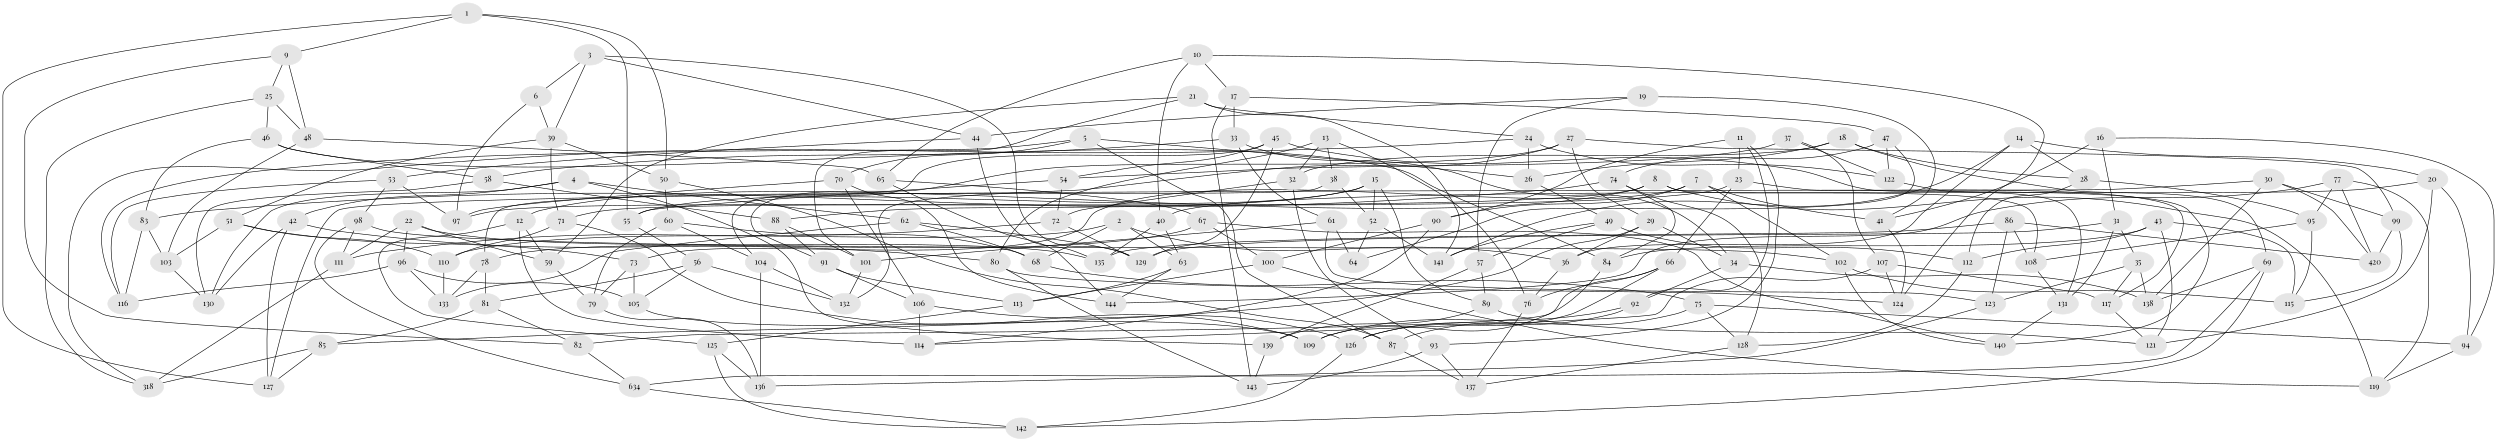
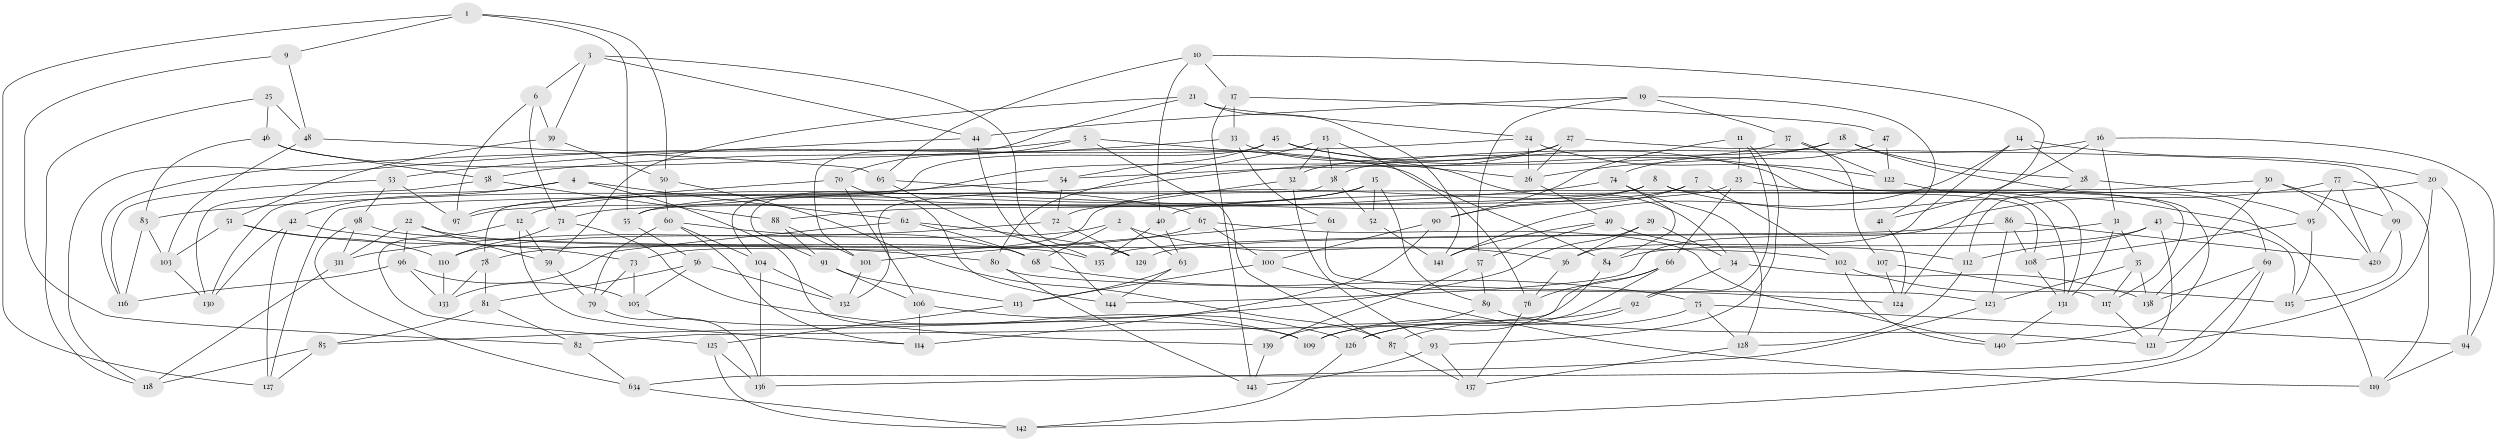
(278, 76) -> none
none -> (1699, 110)
none -> (1696, 151)
(552, 180) -> (530, 145)
(1586, 180) -> (1549, 158)
(1758, 201) -> none
(1234, 220) -> (1713, 160)
(339, 262) -> (339, 262)
(1353, 262) -> none
(1219, 335) -> (785, 314)
(148, 387) -> (148, 387)
